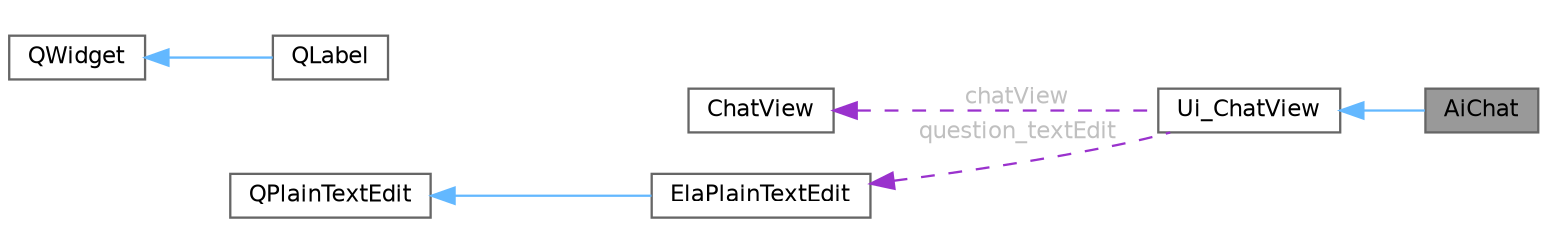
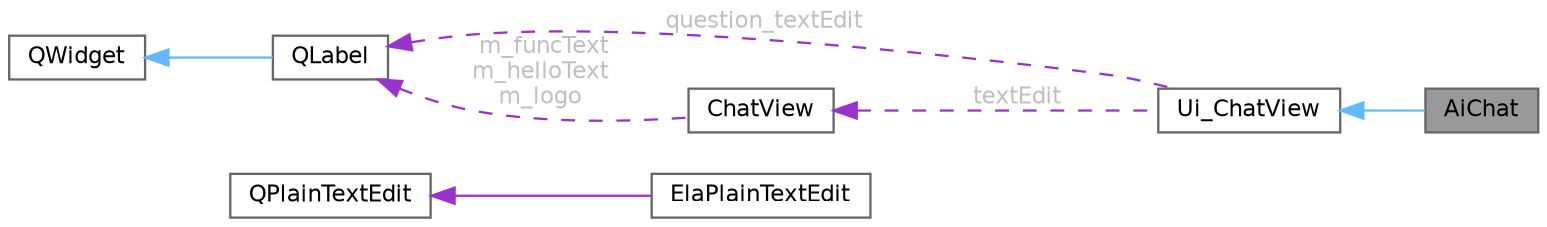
(1014, 98) -> (1014, 98)
none -> (542, 119)
(1033, 160) -> (793, 42)
(553, 196) -> (553, 196)
